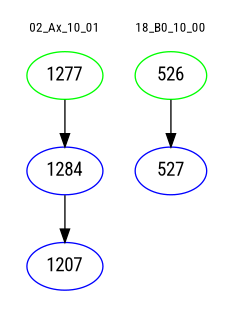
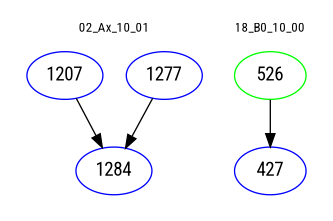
(65, 76) -> (164, 76)
(171, 171) -> (270, 171)
(65, 212) -> (86, 117)
